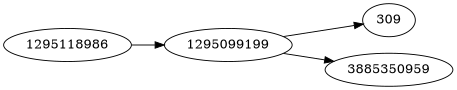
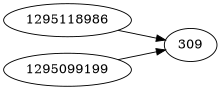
(143, 45) -> (137, 34)
(389, 70) -> none
